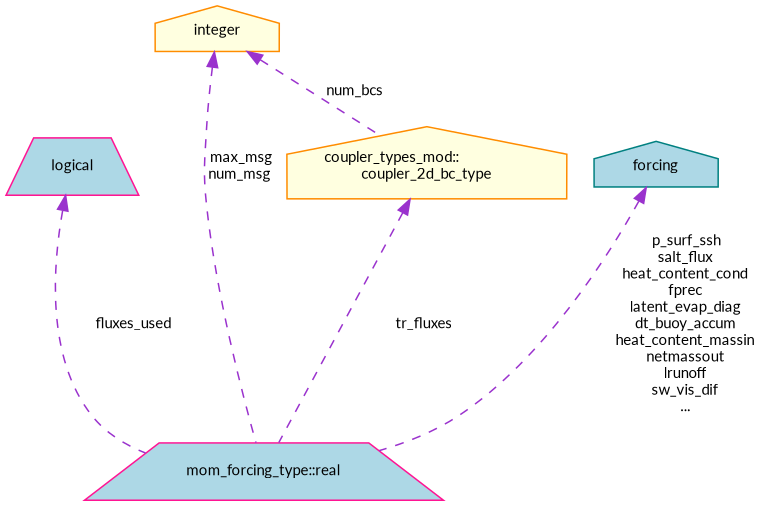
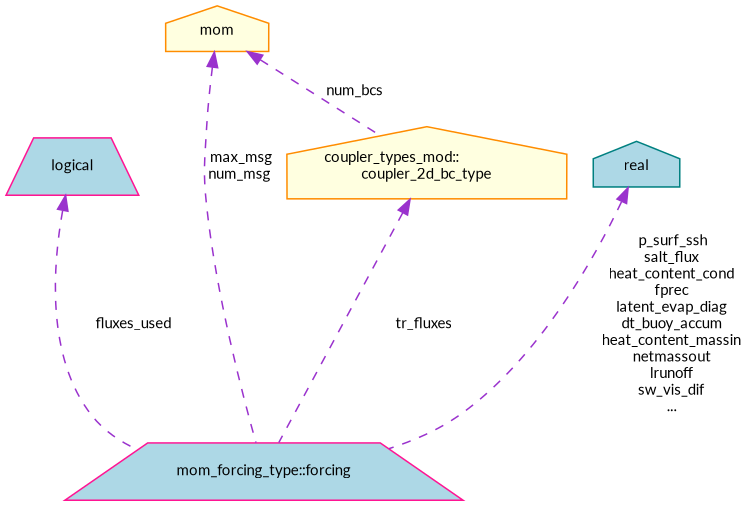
(217, 31) -> (217, 31)
(656, 167) -> (637, 167)
(264, 472) -> (264, 472)
